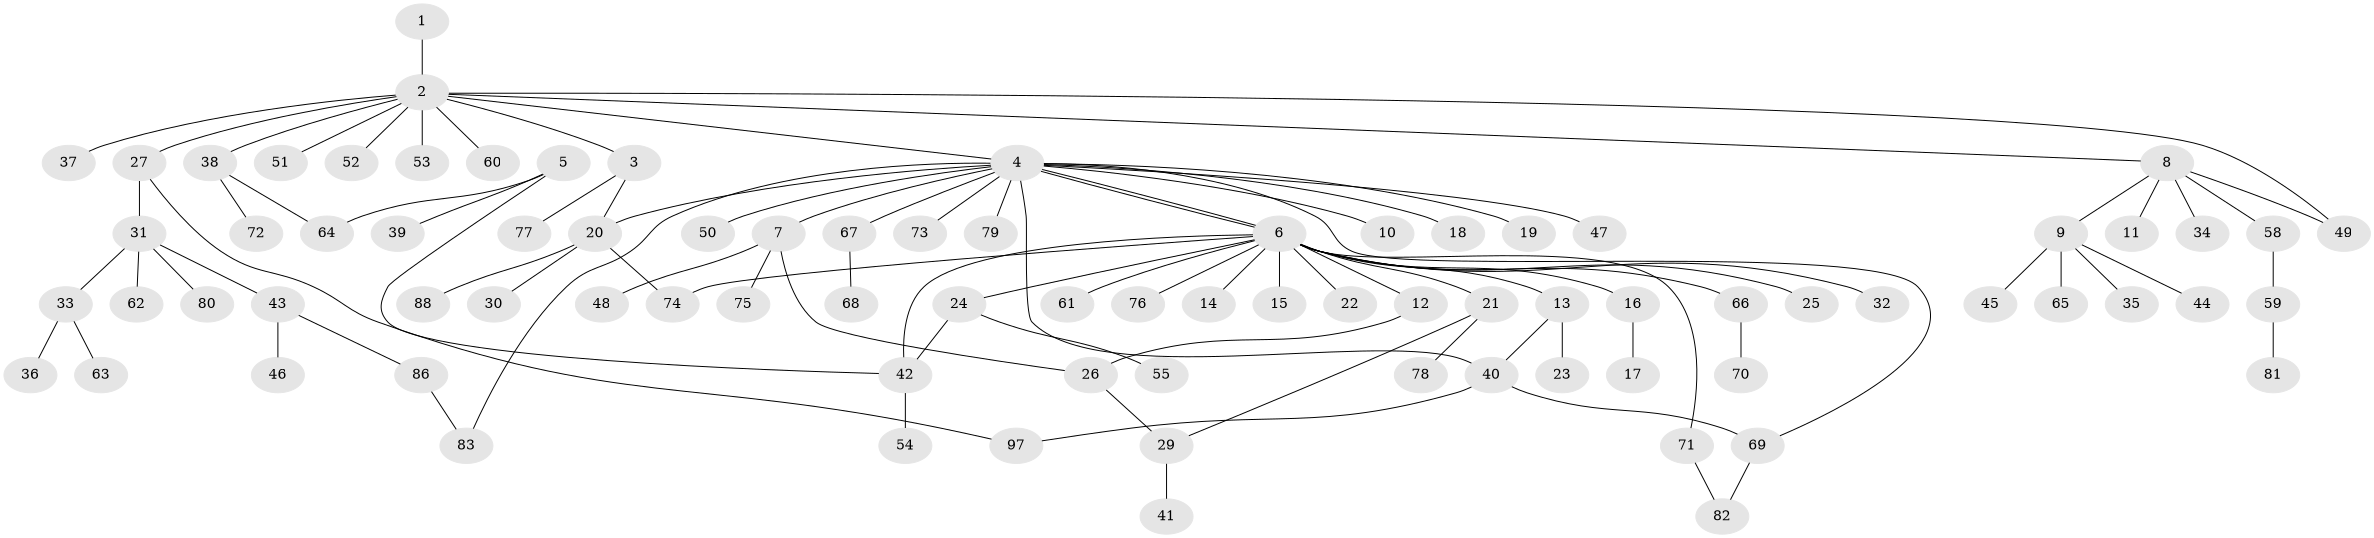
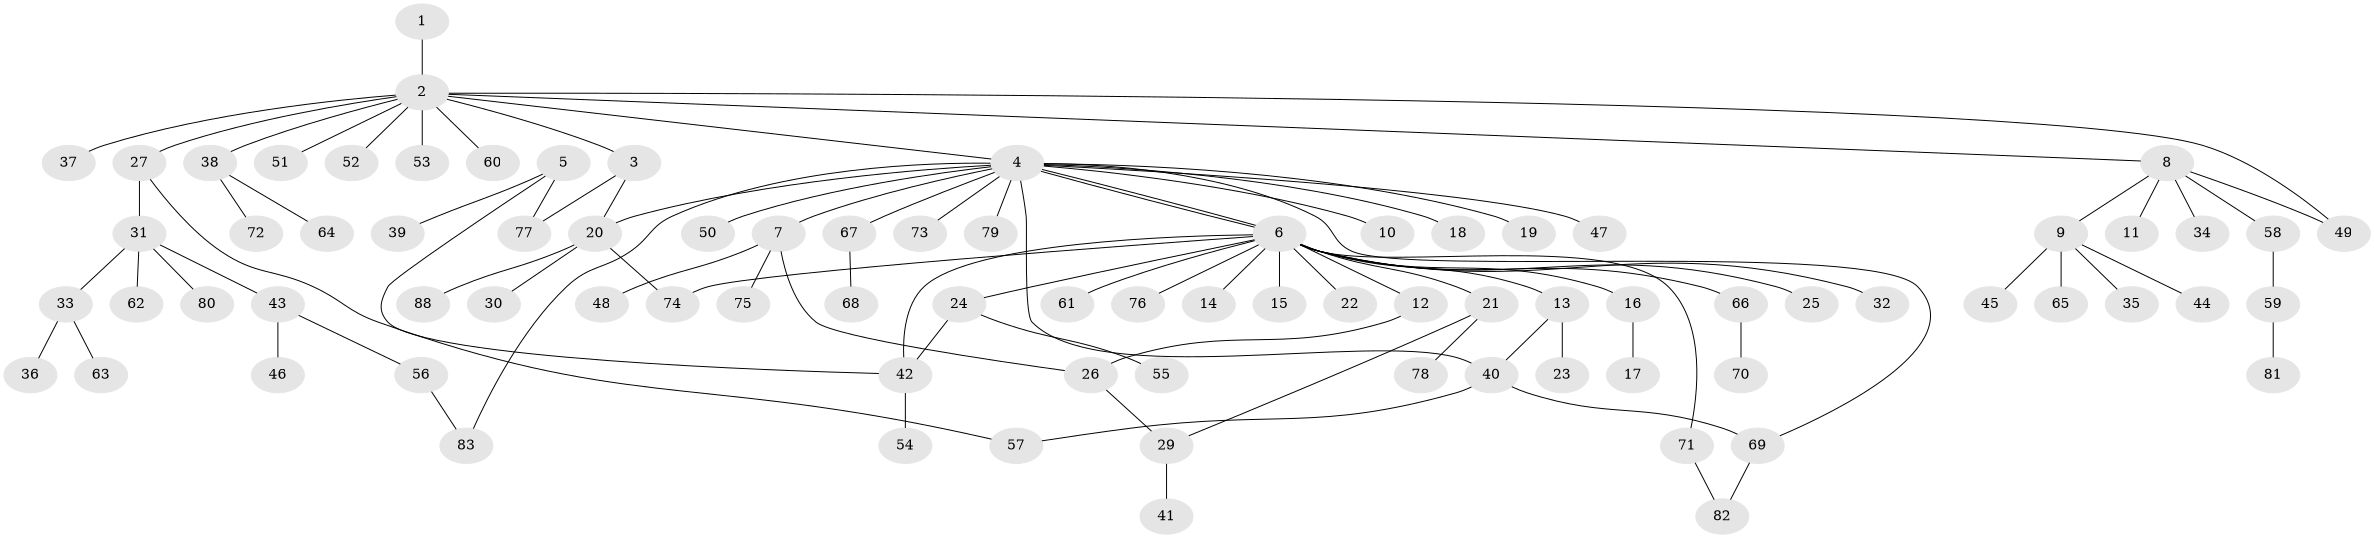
(445, 198) -> (544, 198)
(421, 375) -> (421, 375)
(1016, 446) -> (1016, 446)
